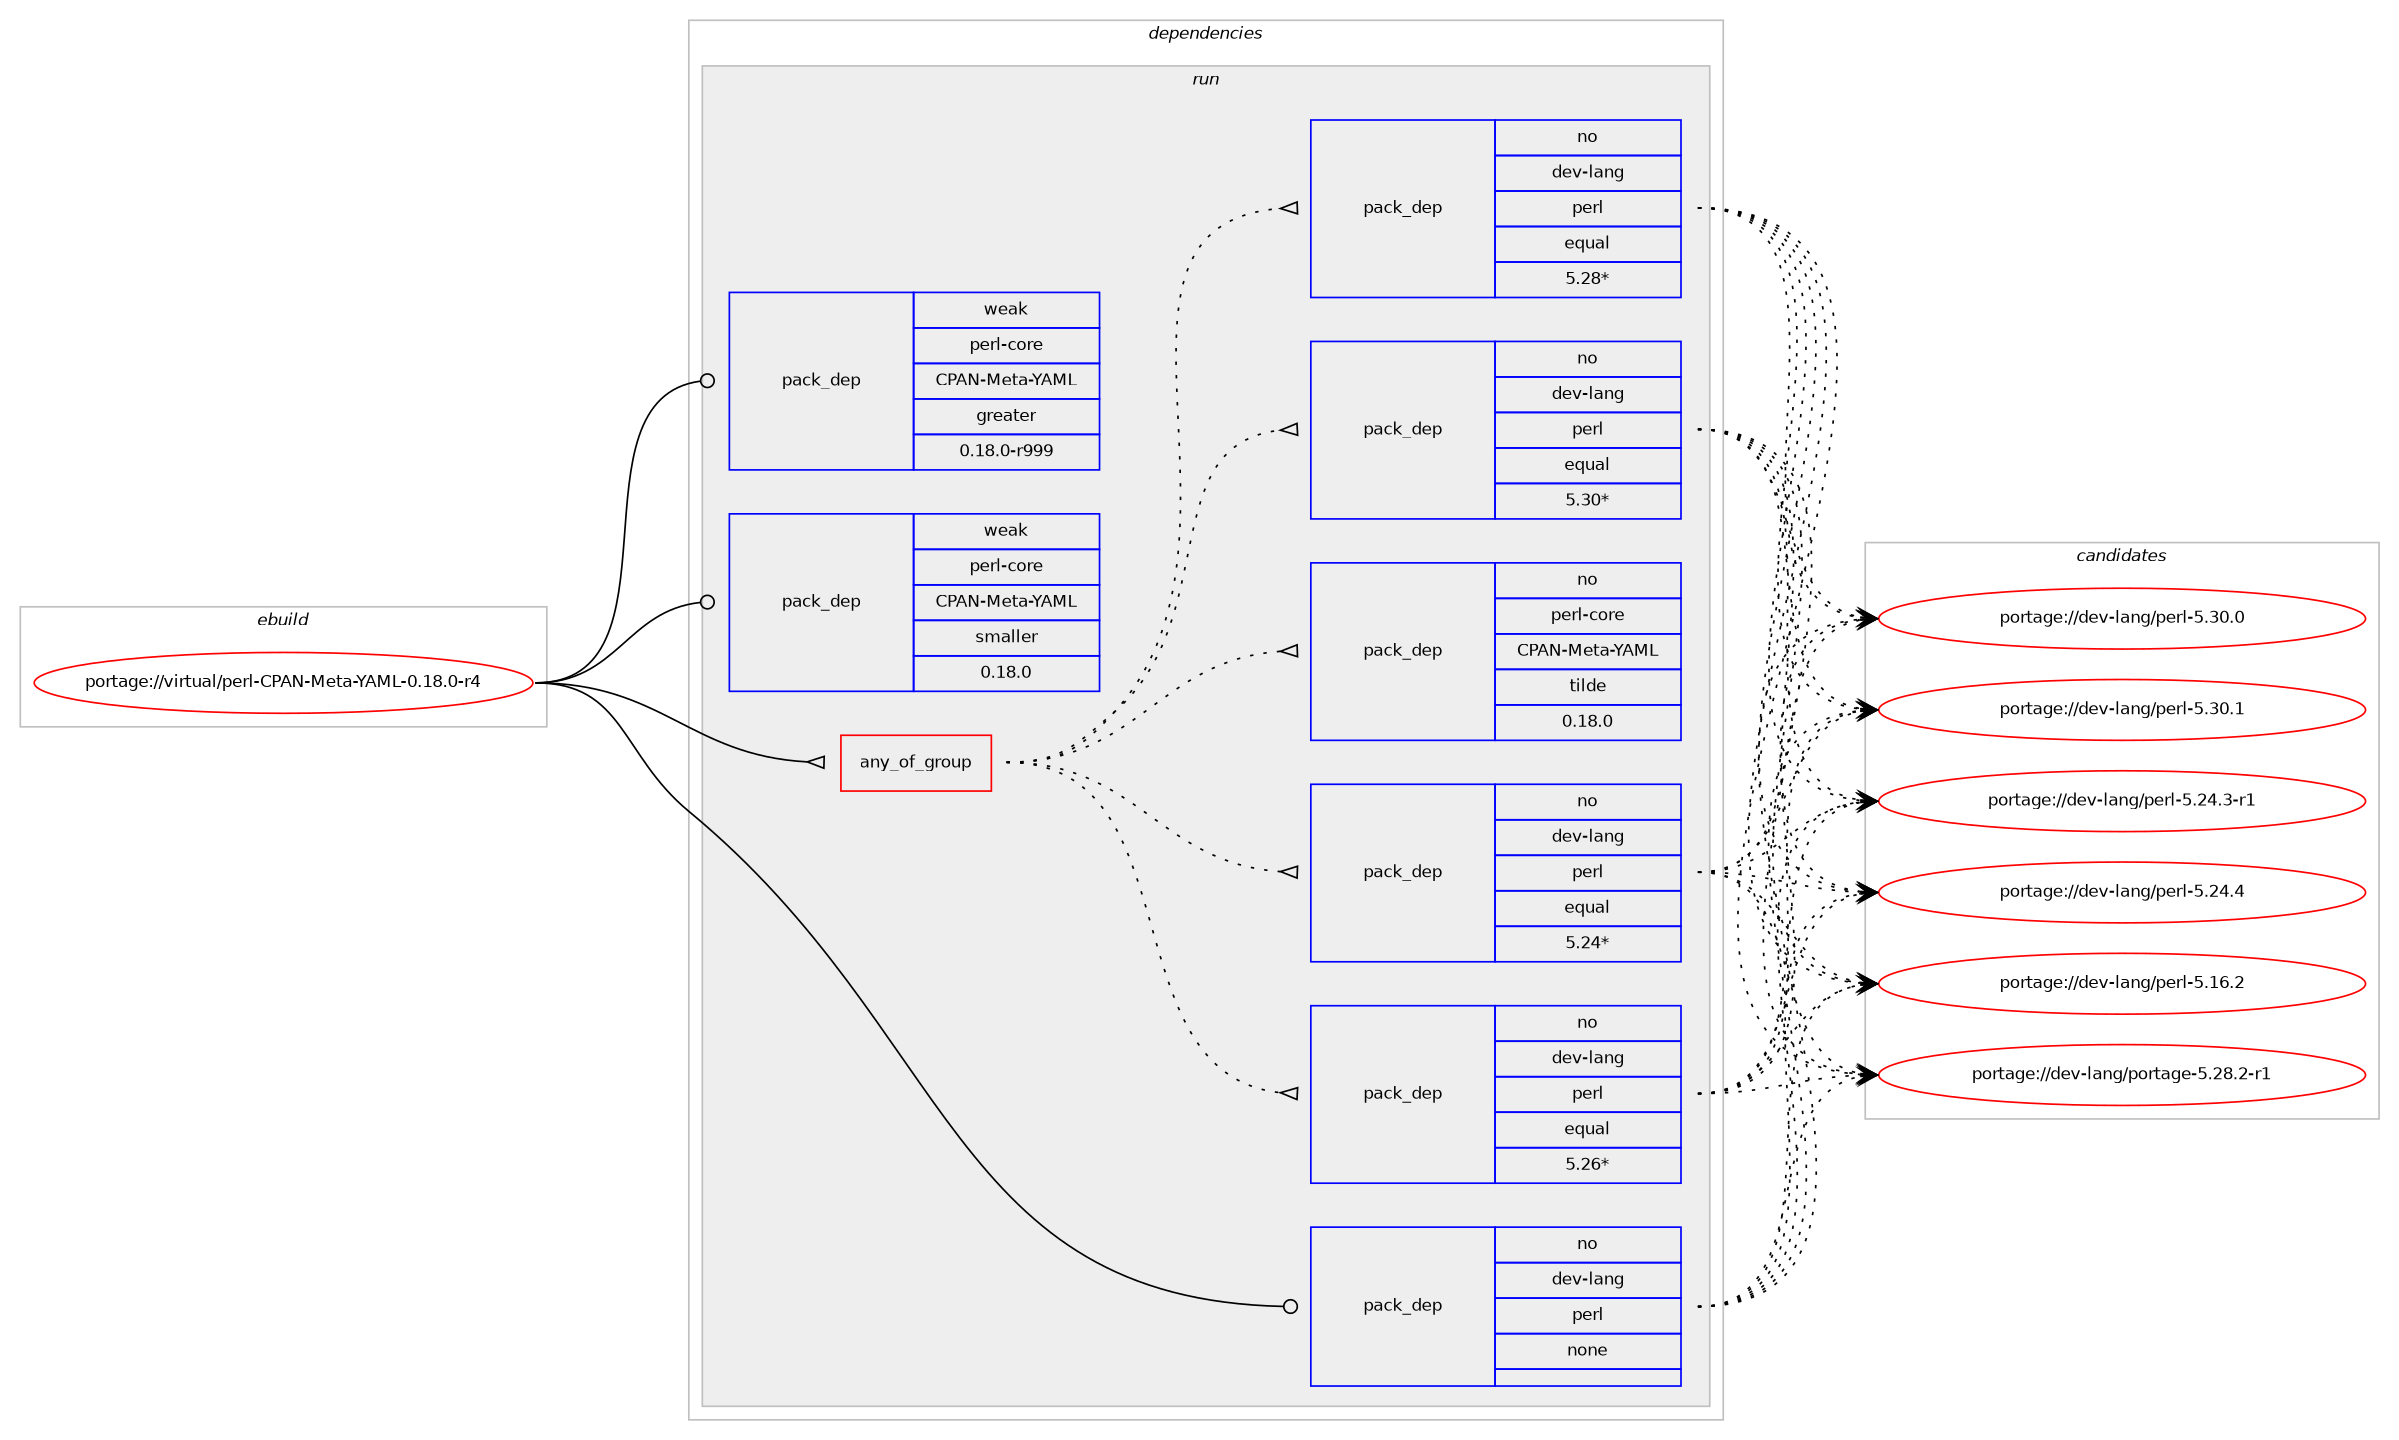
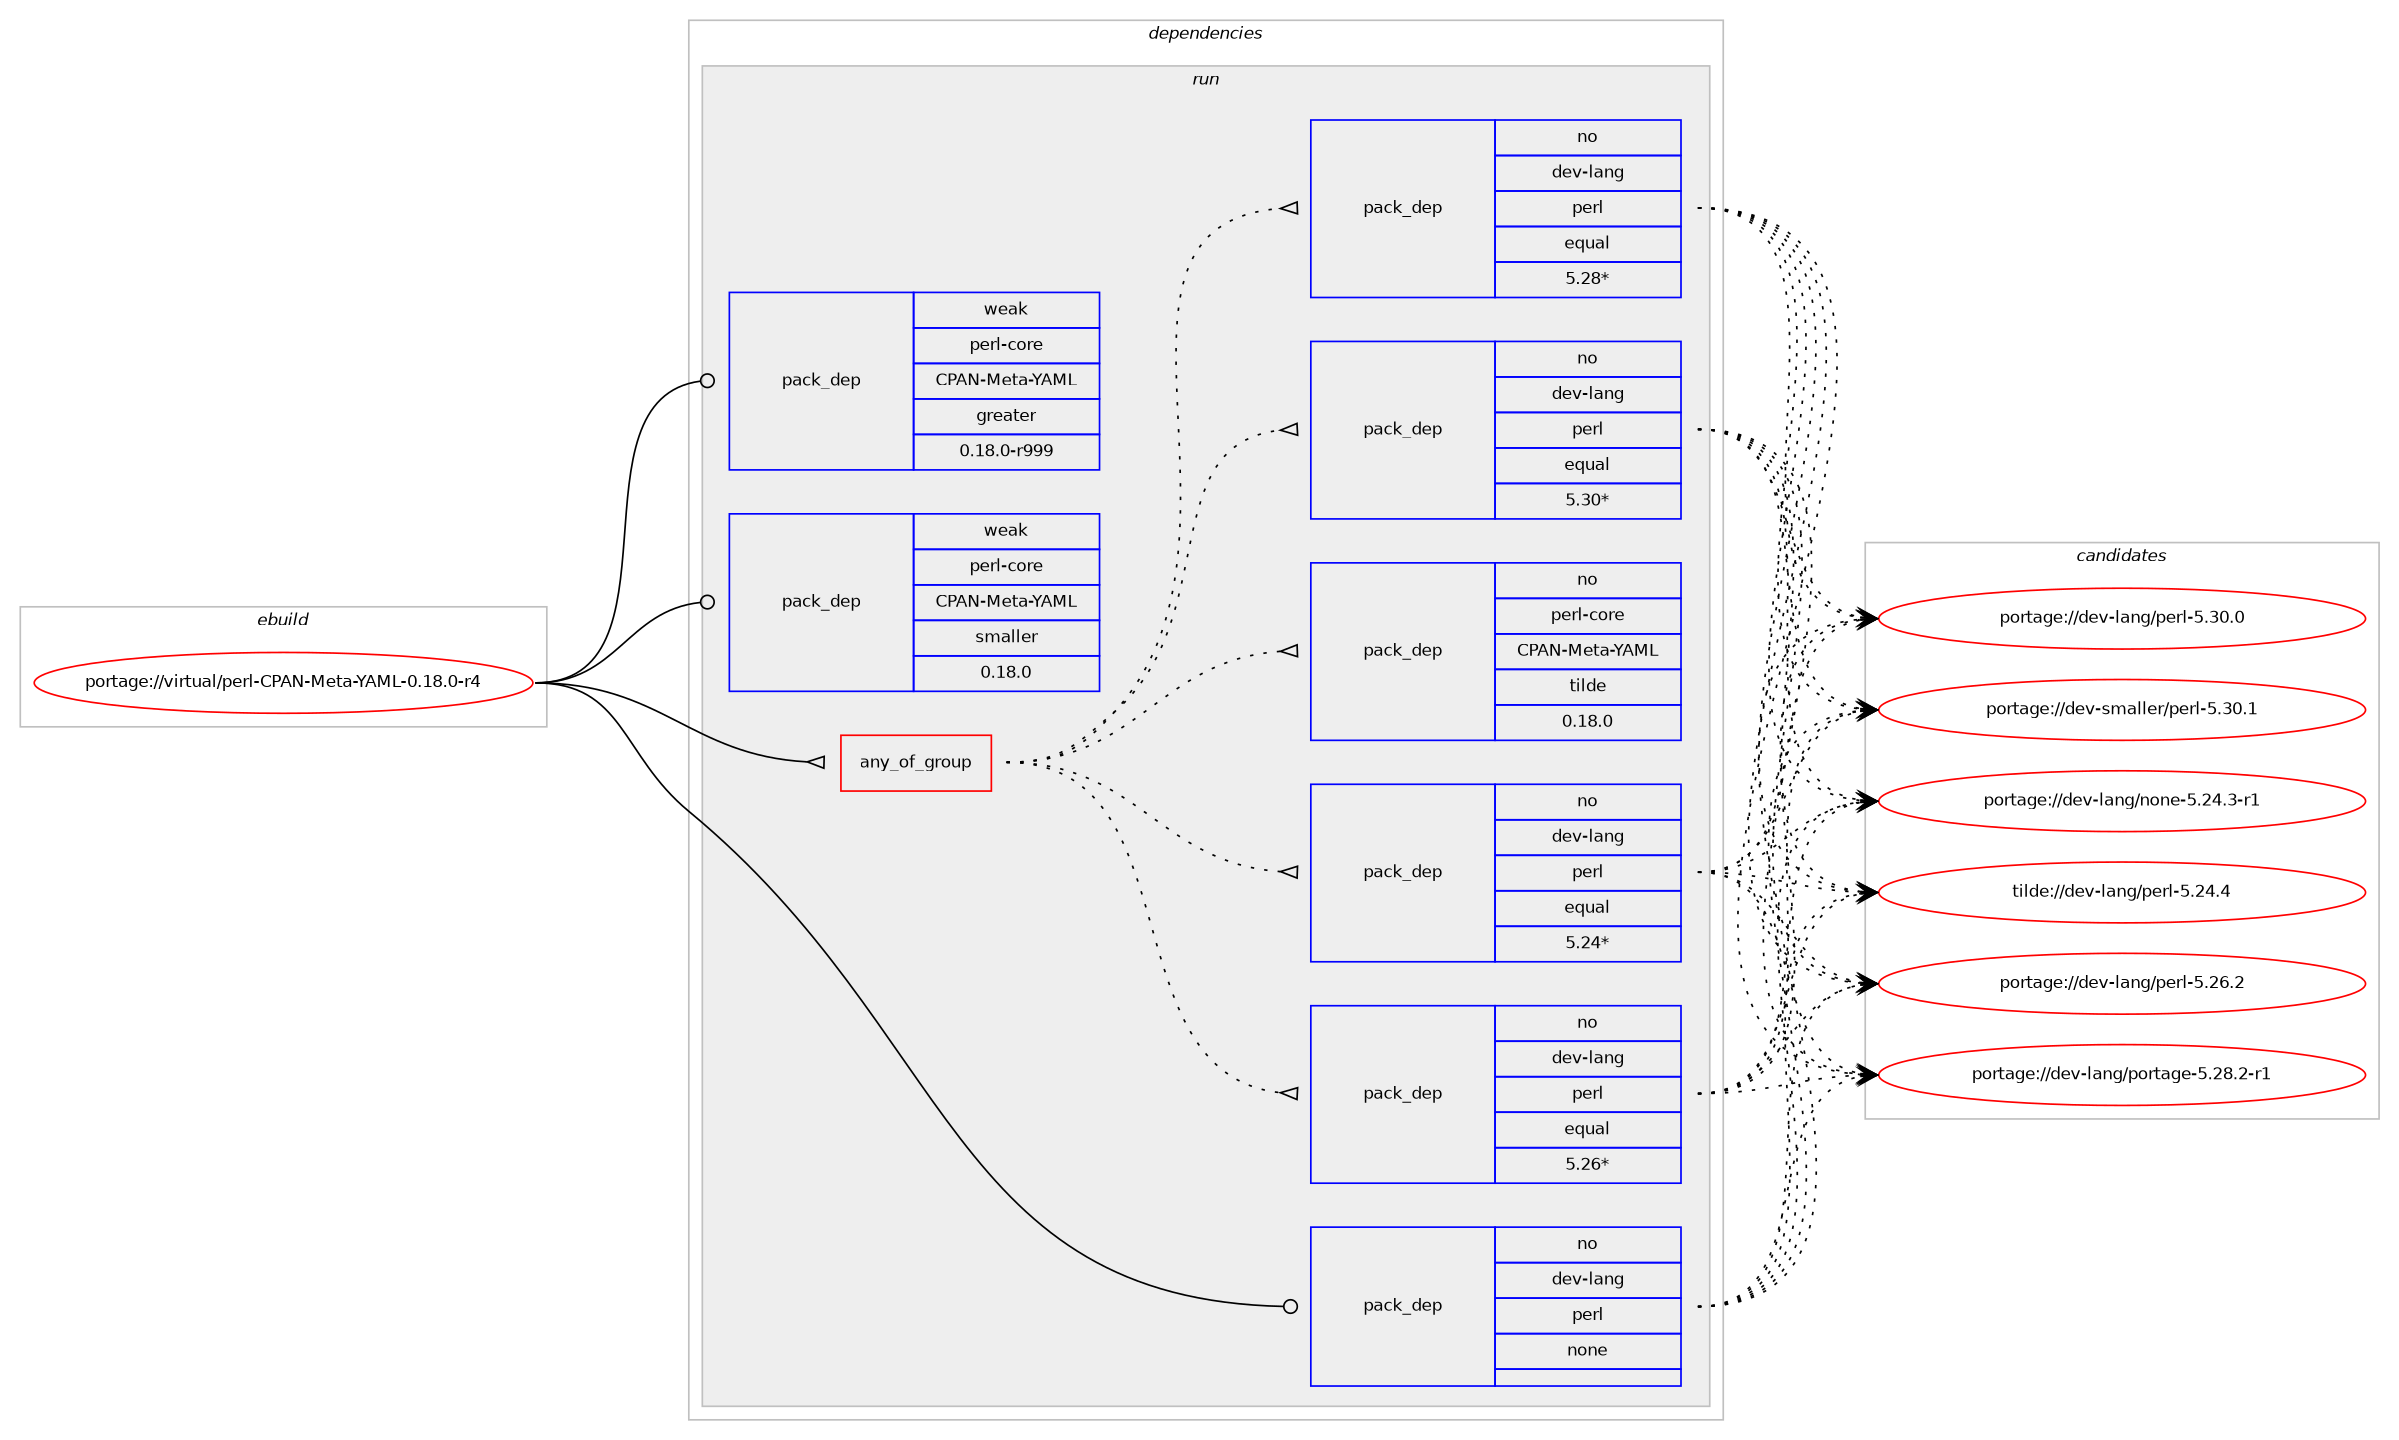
(2122, 710) -> (2122, 710)
(2122, 801) -> (2122, 801)
(2122, 892) -> (2122, 892)
(2122, 984) -> (2122, 984)
